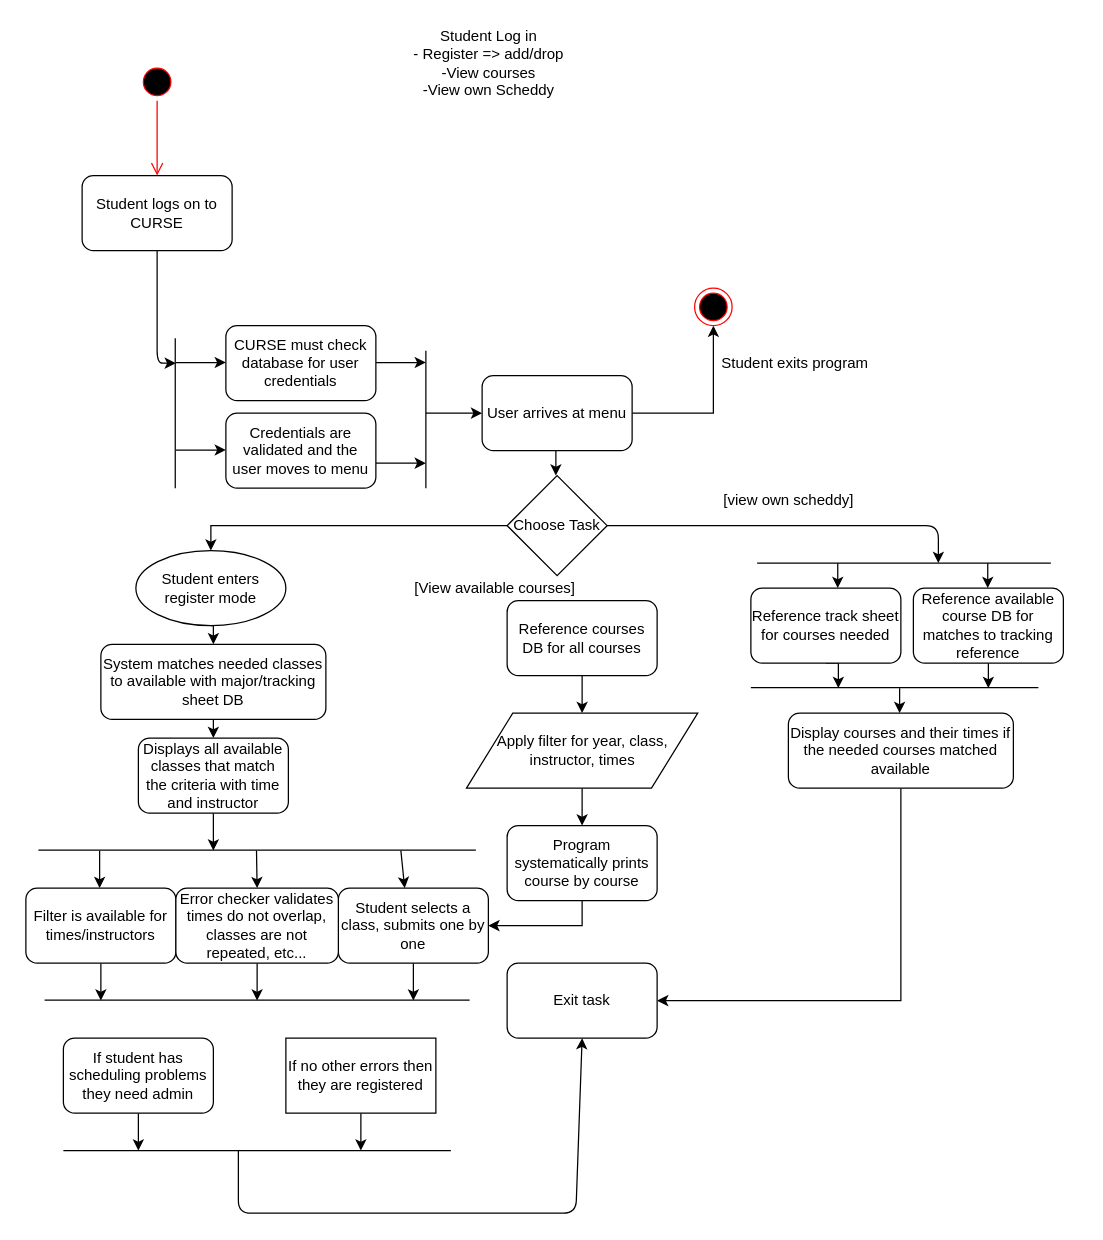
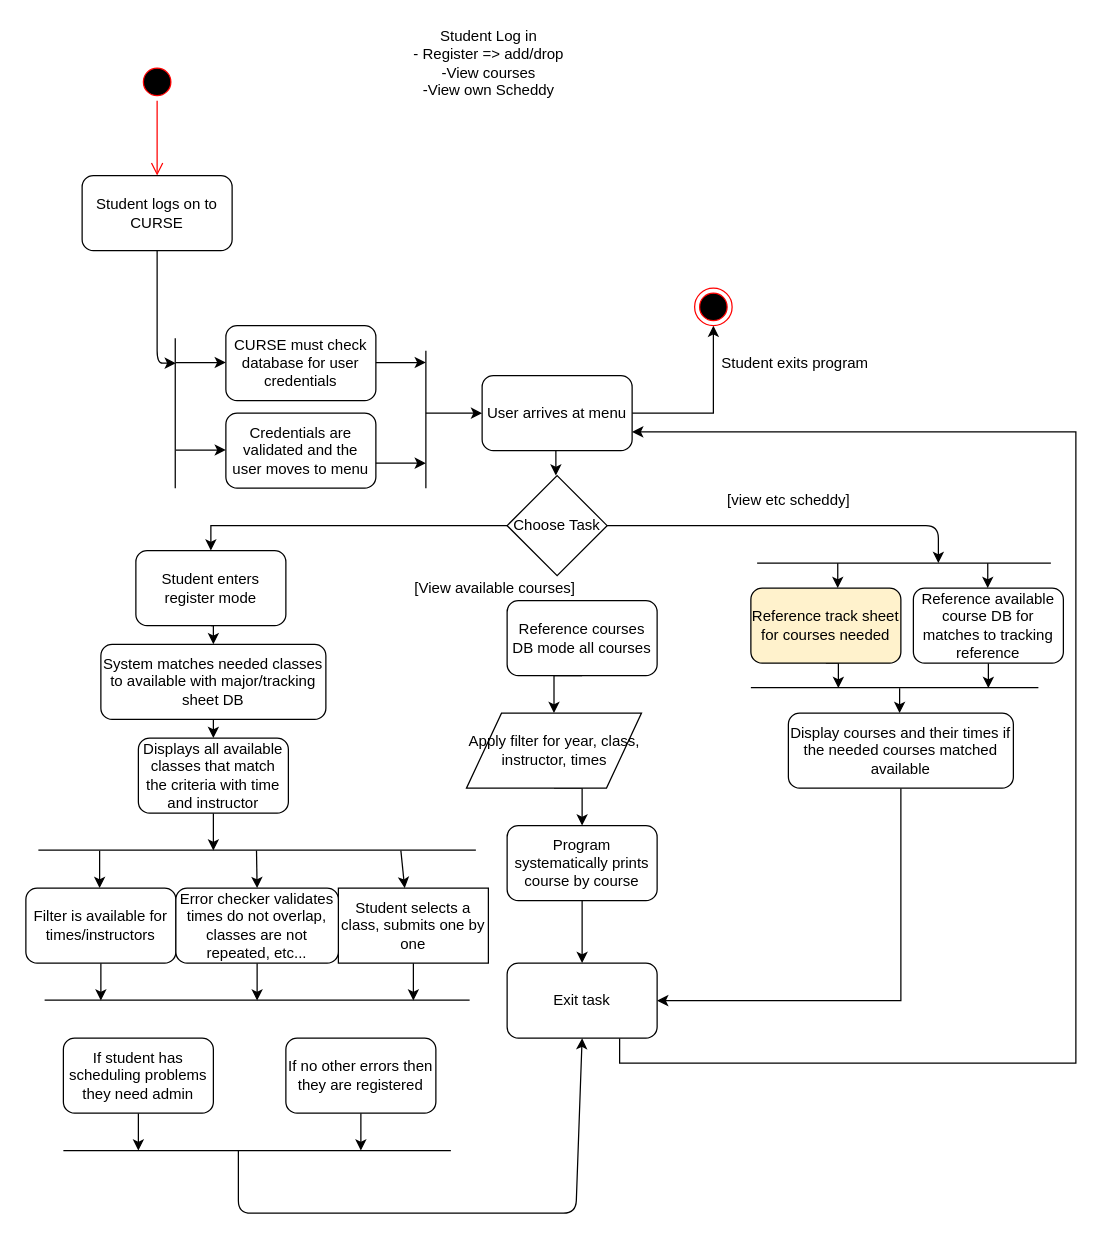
(789, 501) -> (789, 501)
(211, 588) -> (211, 588)
(826, 626) -> (826, 626)
(582, 638) -> (582, 638)
(582, 751) -> (554, 751)
none -> (1076, 771)
(413, 926) -> (413, 926)
(540, 926) -> (582, 939)
(361, 1076) -> (361, 1076)
